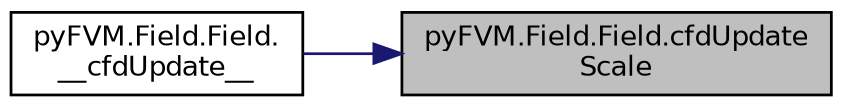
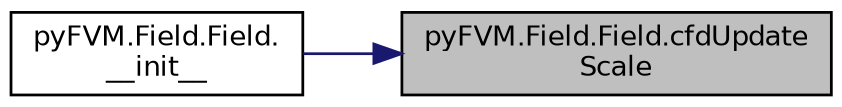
(157, 54) -> (157, 54)
